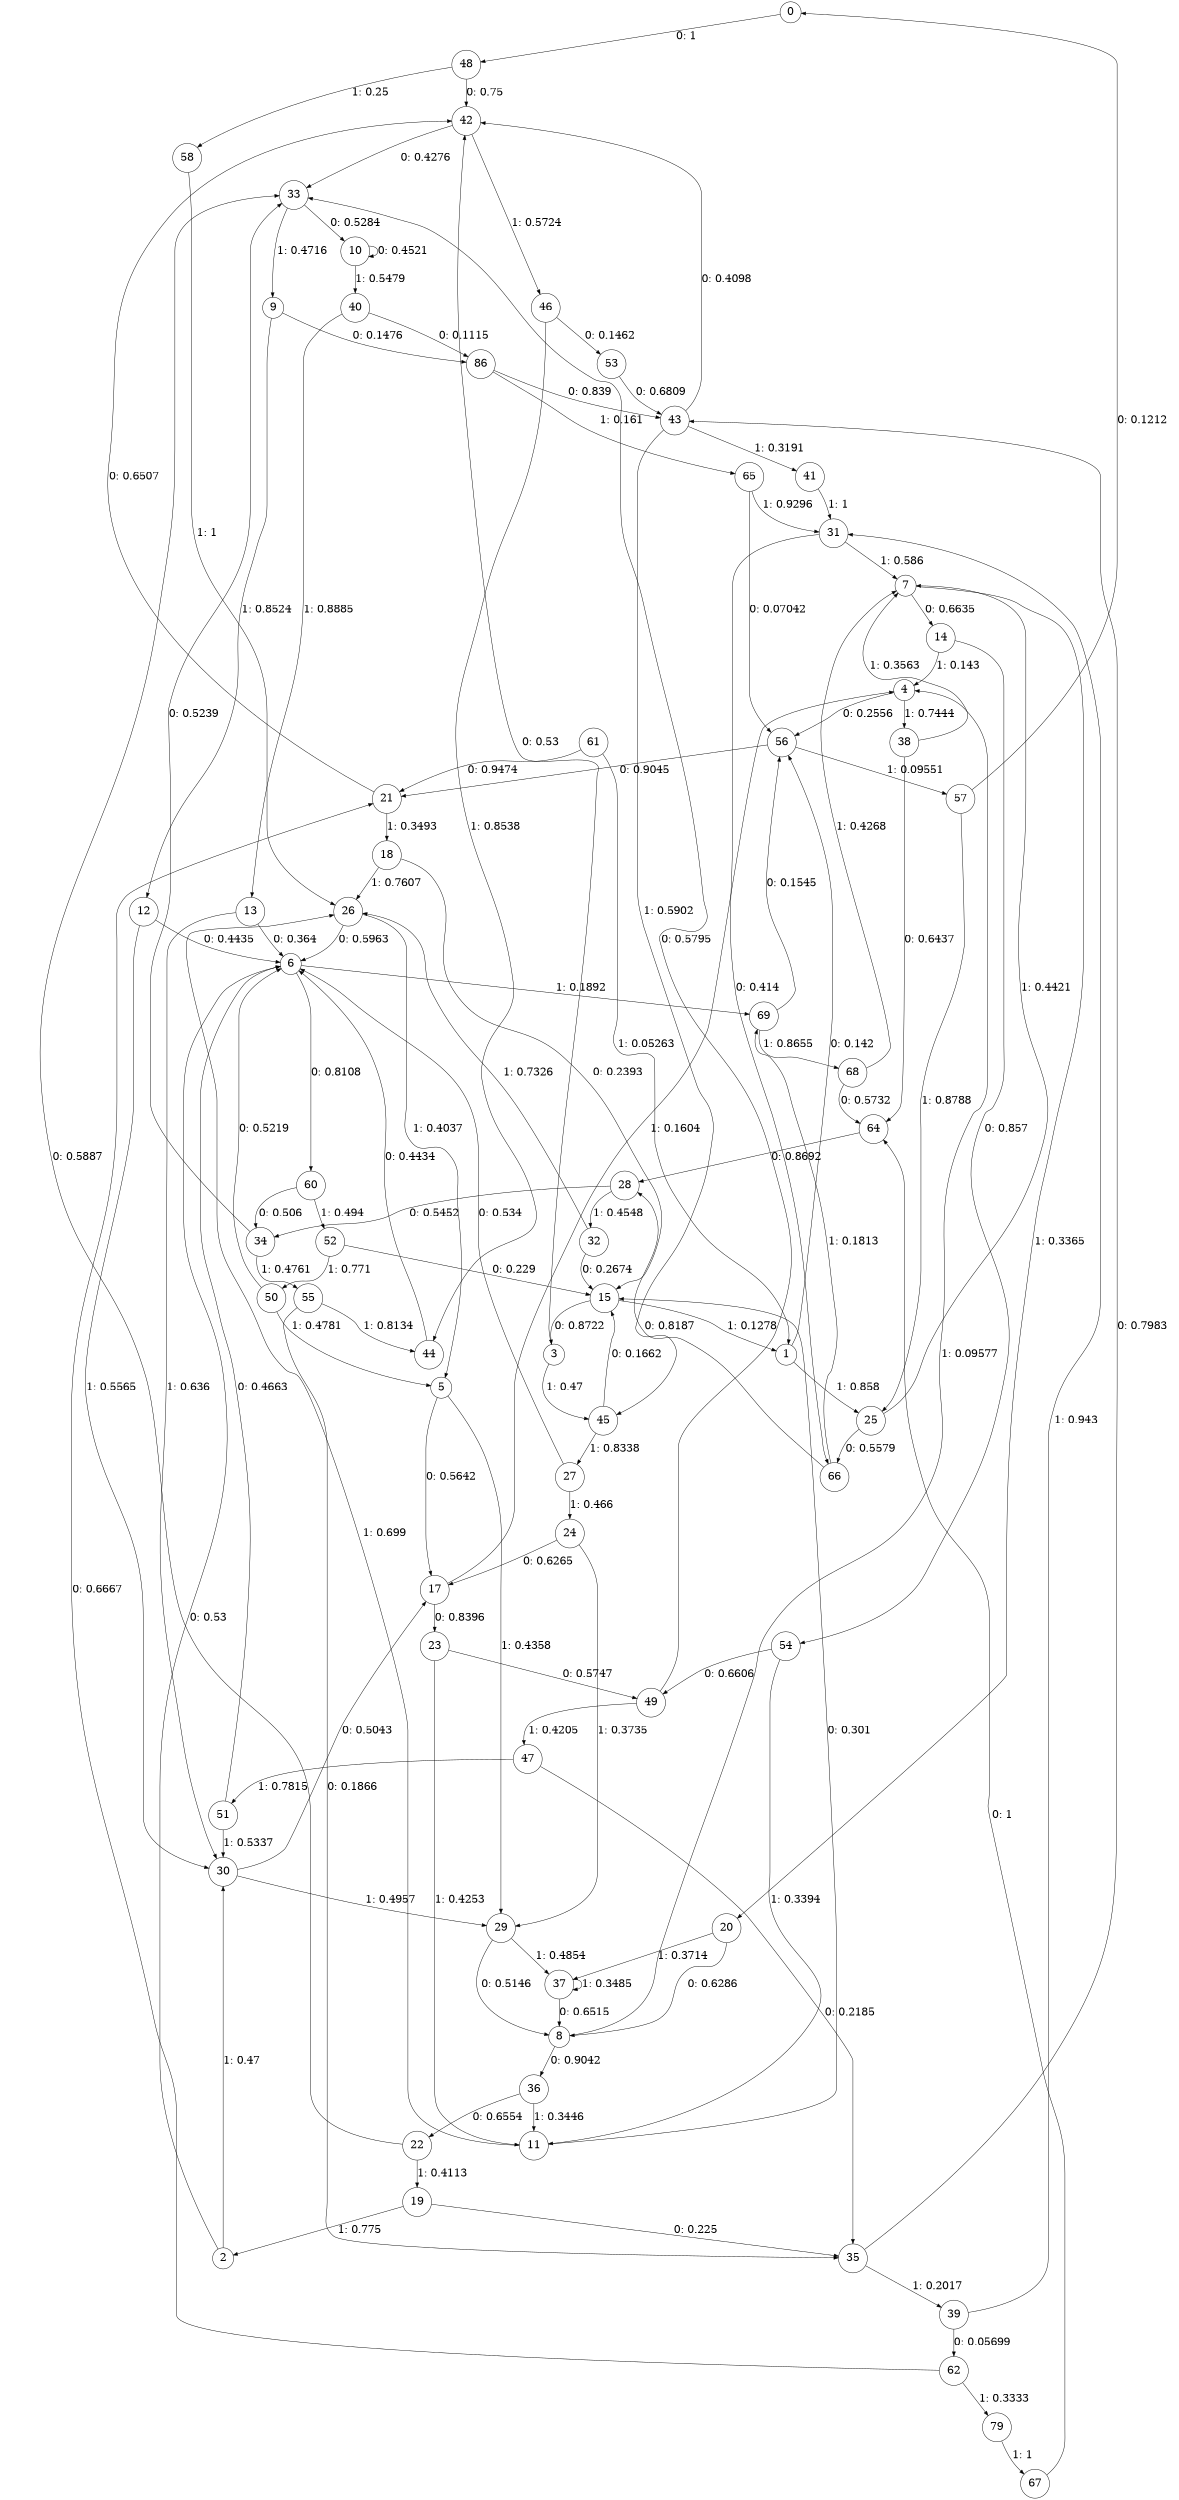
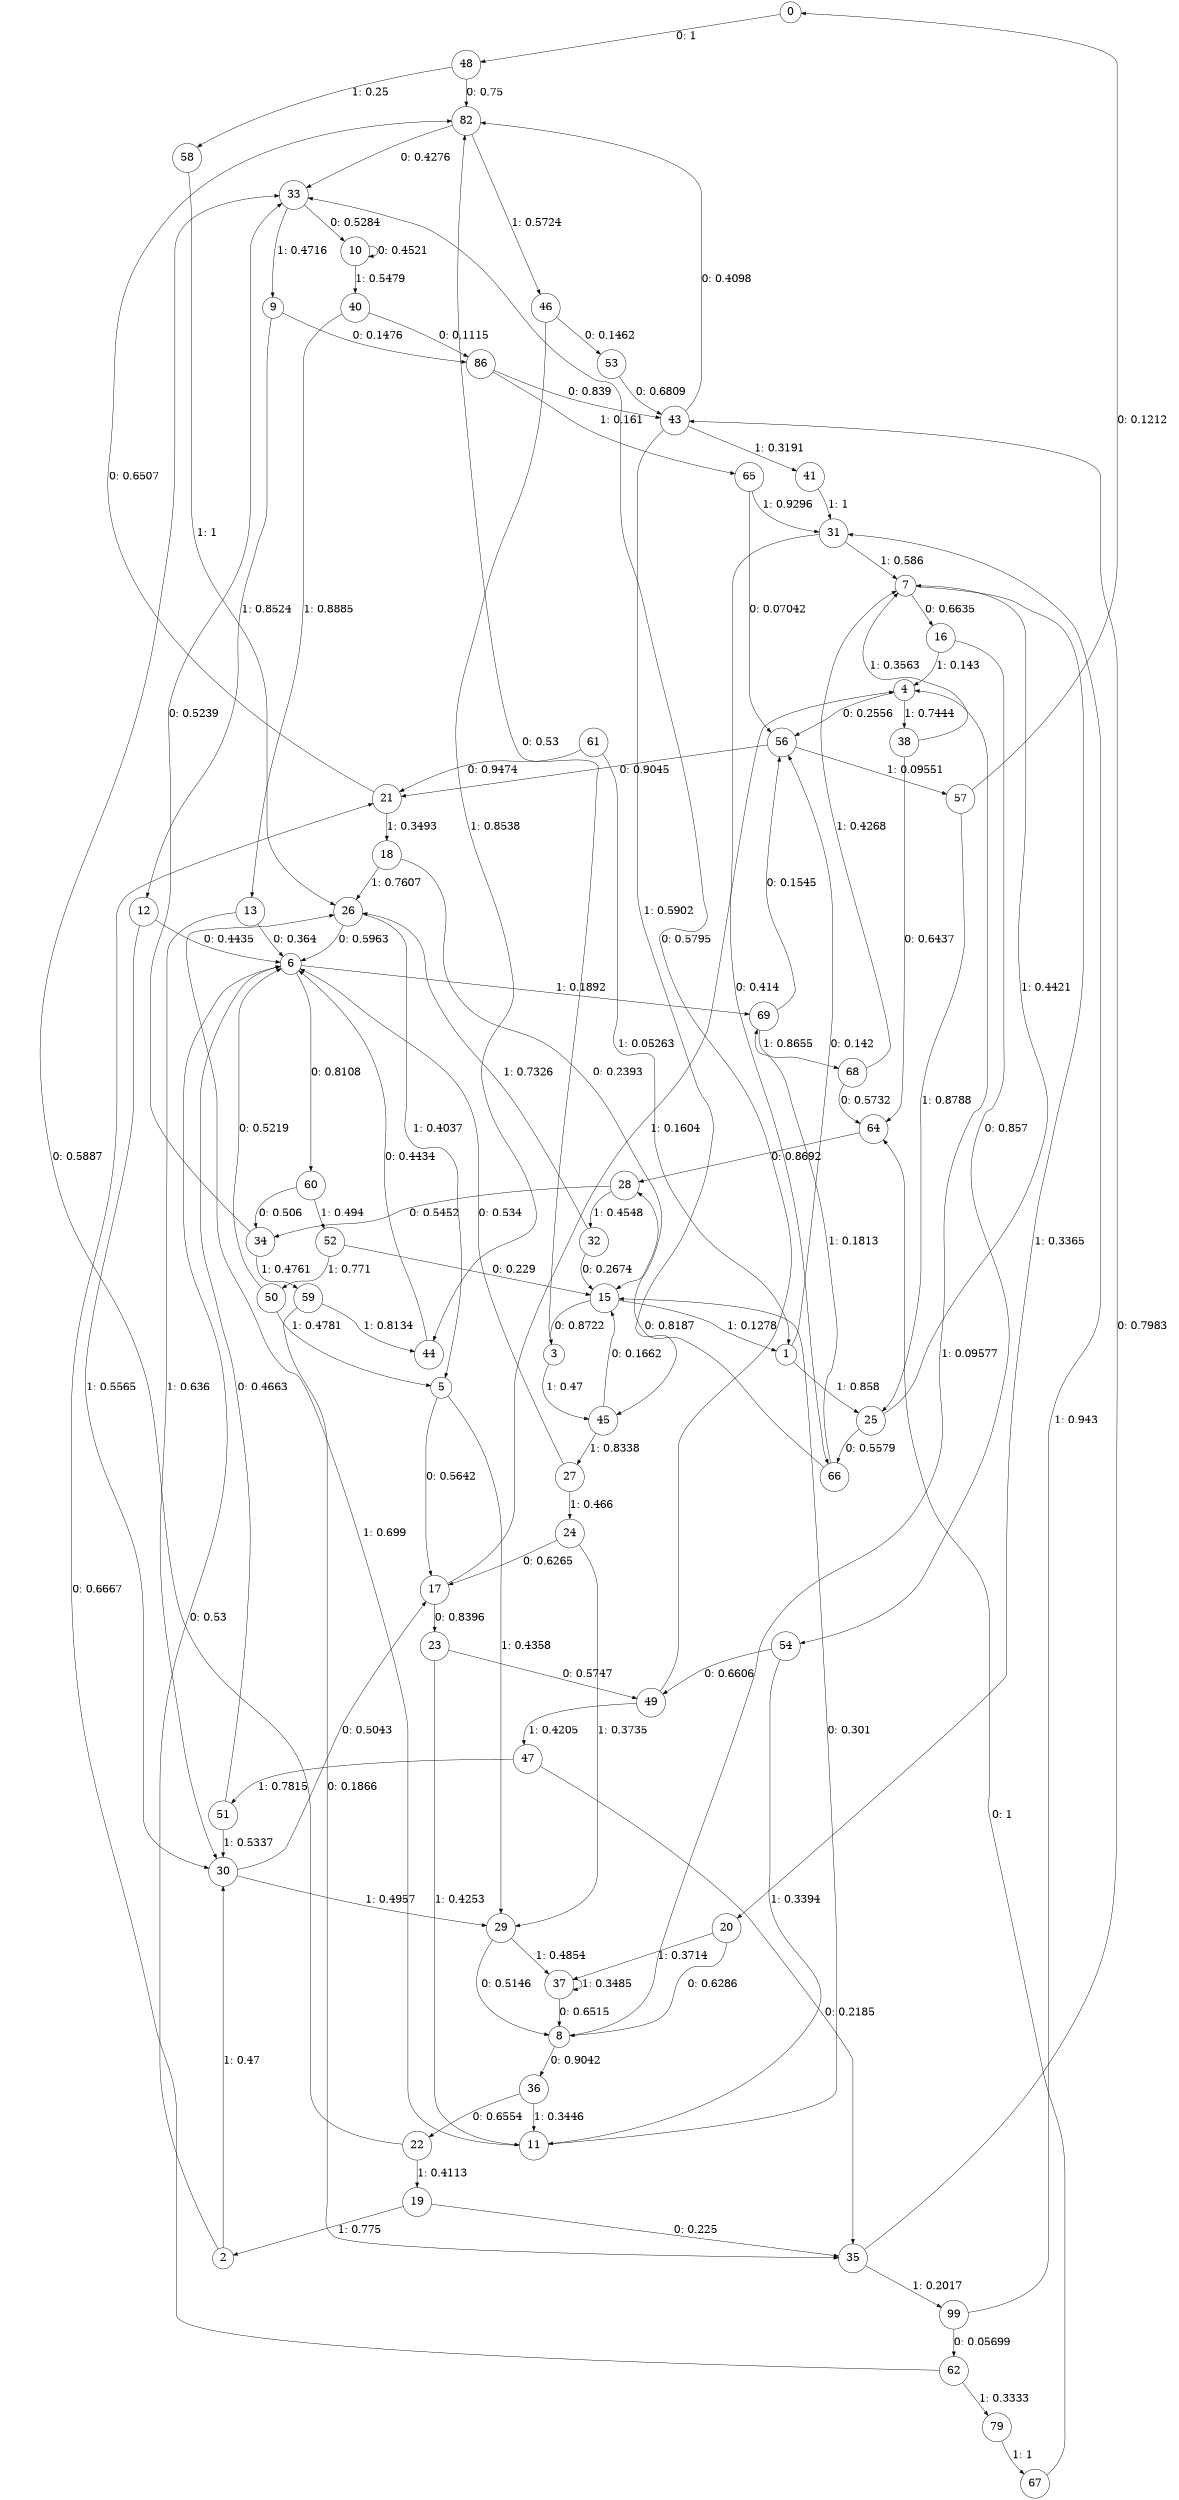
(466, 121) -> (466, 121)
(941, 638) -> (941, 638)
(308, 1298) -> (308, 1298)
(954, 2315) -> (954, 2315)
